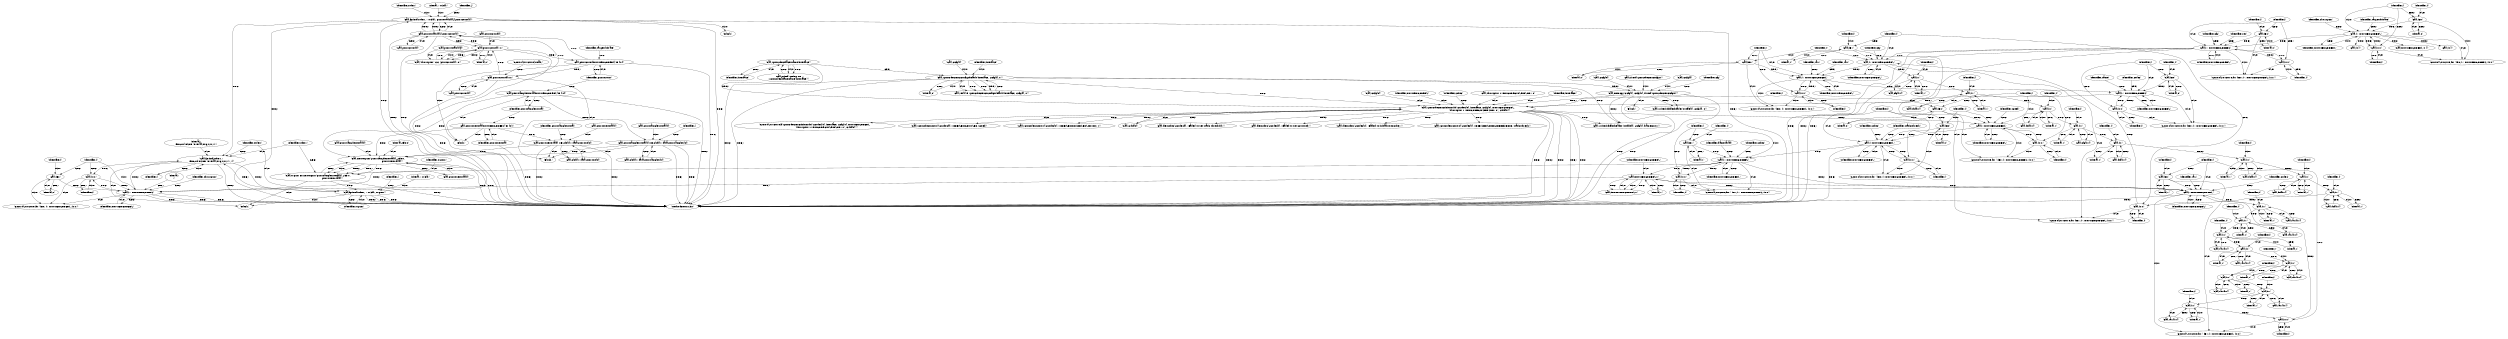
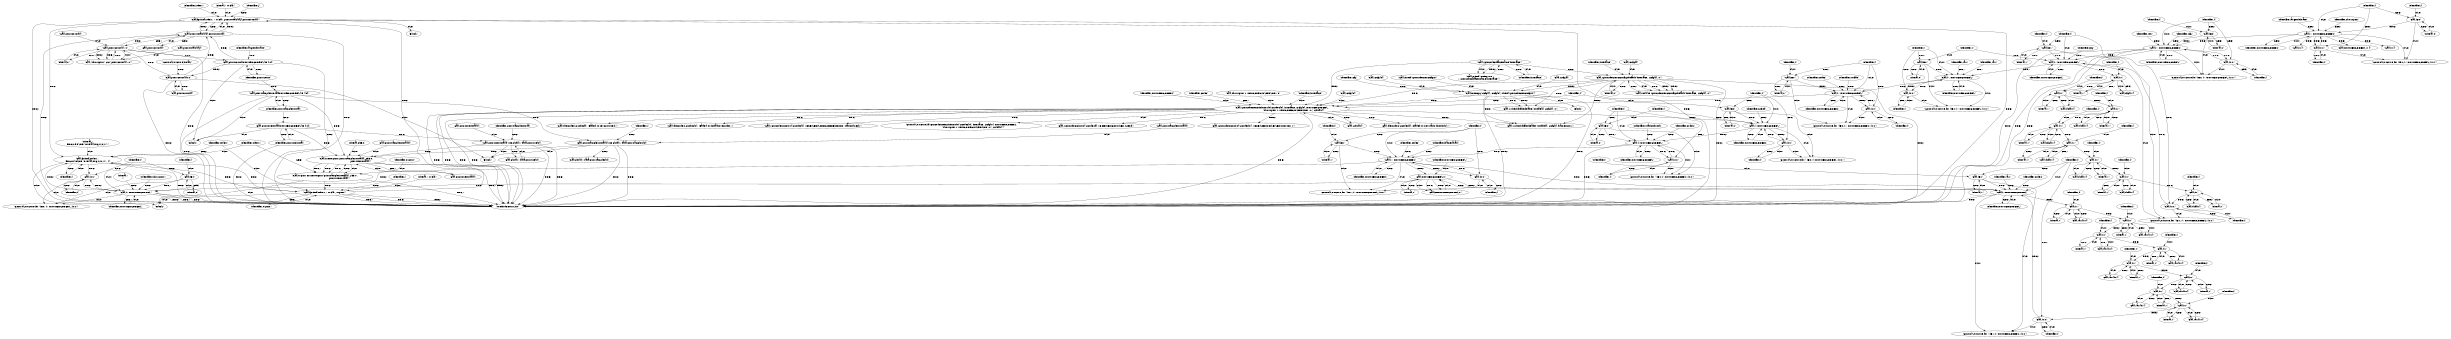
(2100, 78) -> (1849, 78)
none -> (1573, 88)
(714, 134) -> (330, 134)
(650, 153) -> none
